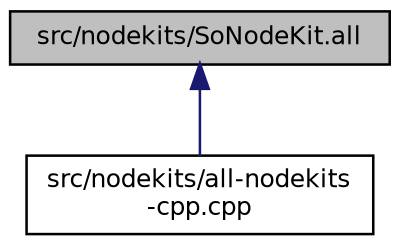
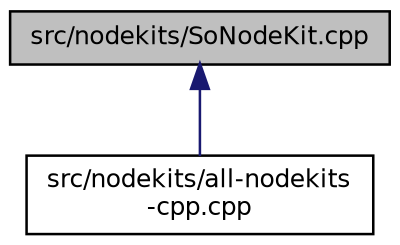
(200, 38) -> (200, 38)
